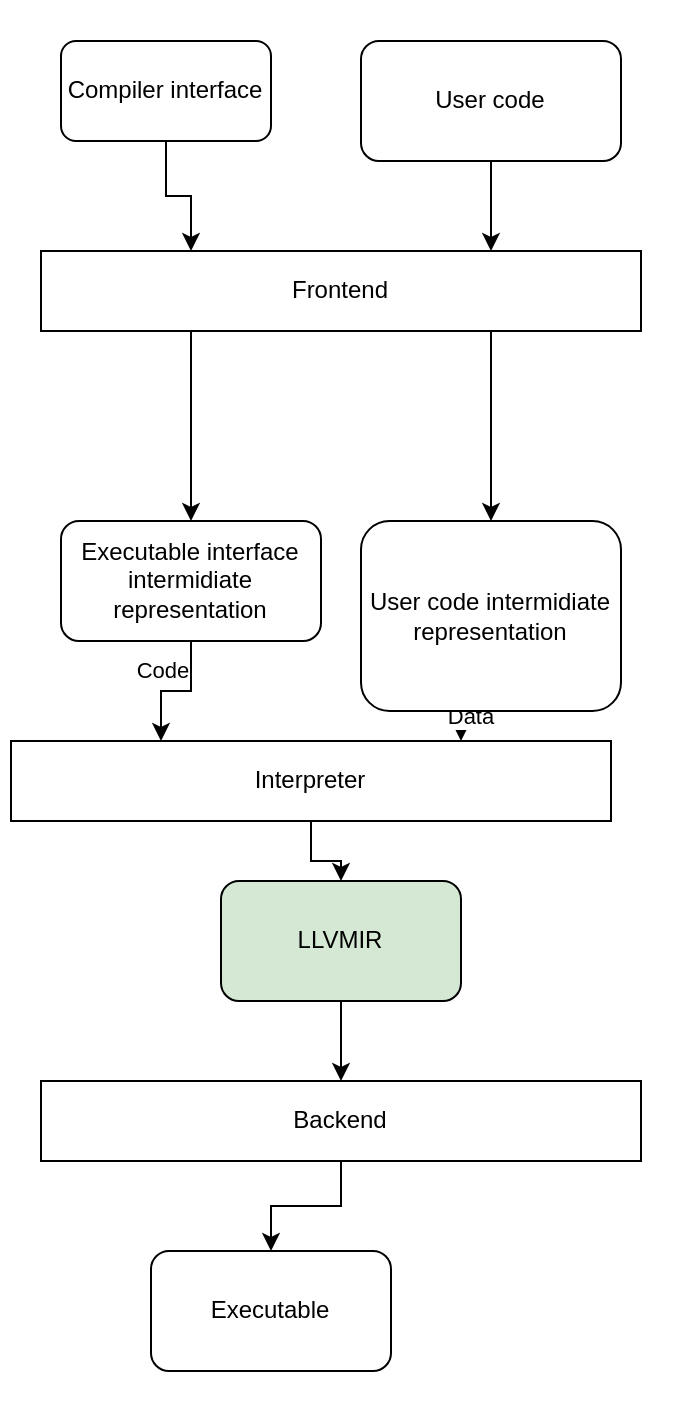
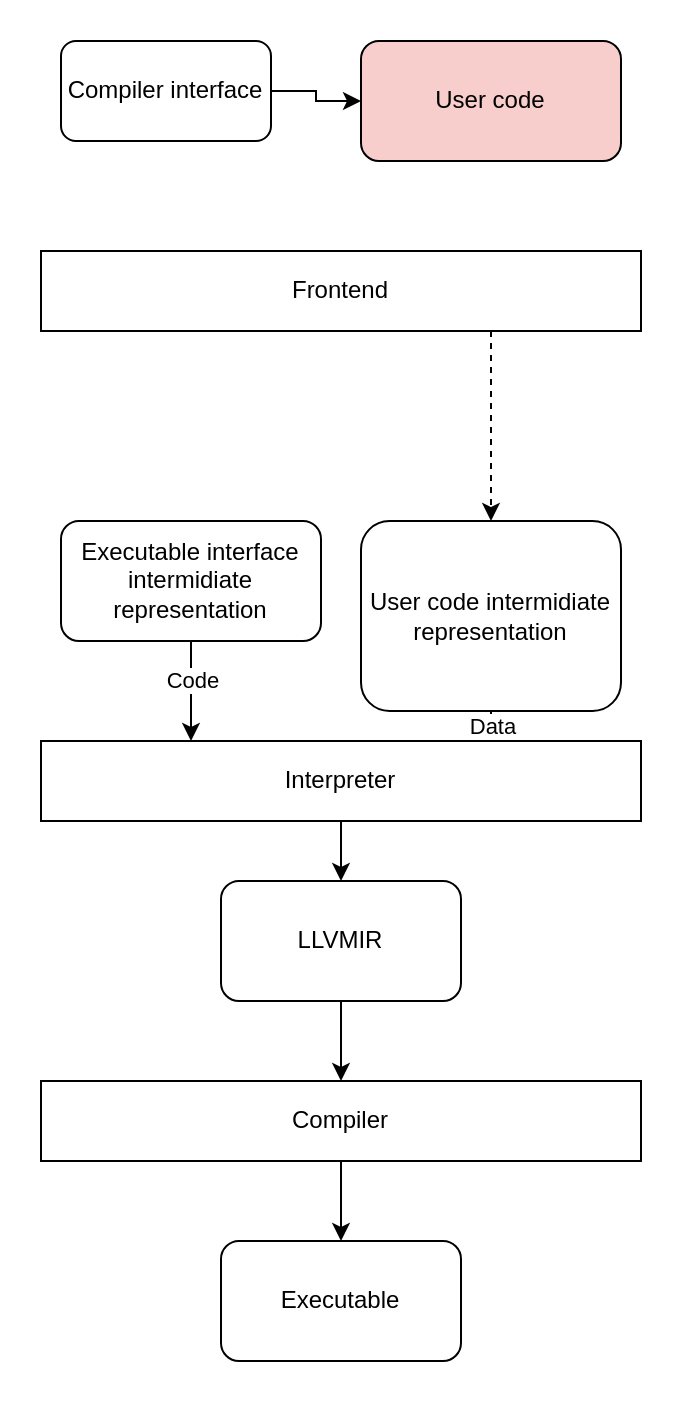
(491, 101) -> (491, 101)
(172, 196) -> (314, 91)
(491, 199) -> none
(191, 419) -> none
(491, 421) -> (491, 421)
(311, 781) -> (341, 781)
(341, 941) -> (341, 941)
(341, 1121) -> (341, 1121)
(271, 1311) -> (341, 1301)
